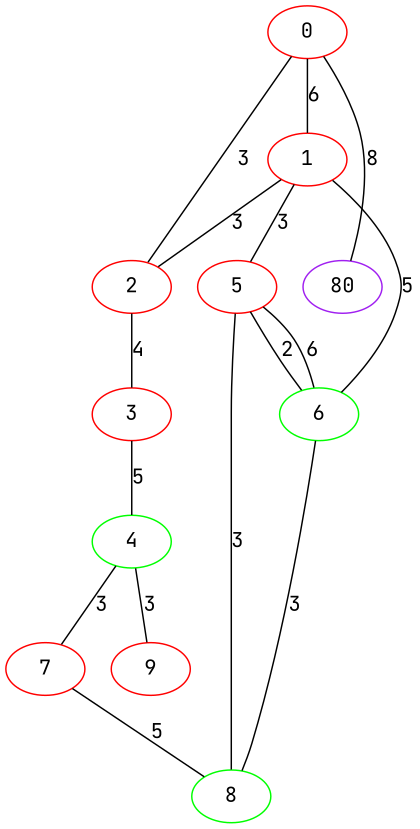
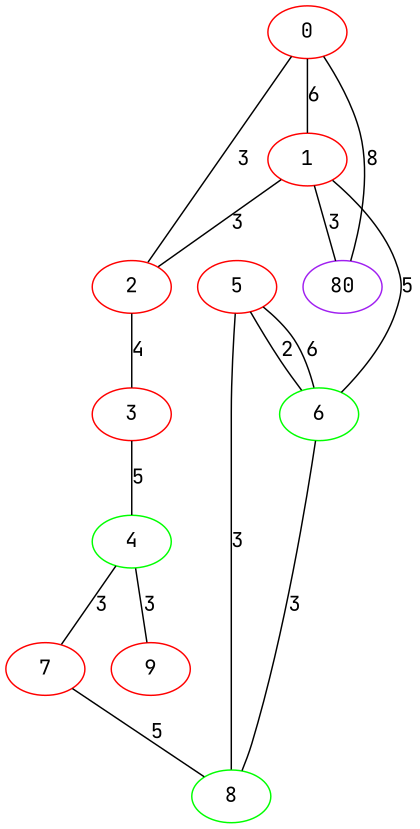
(272, 223) -> (325, 223)
